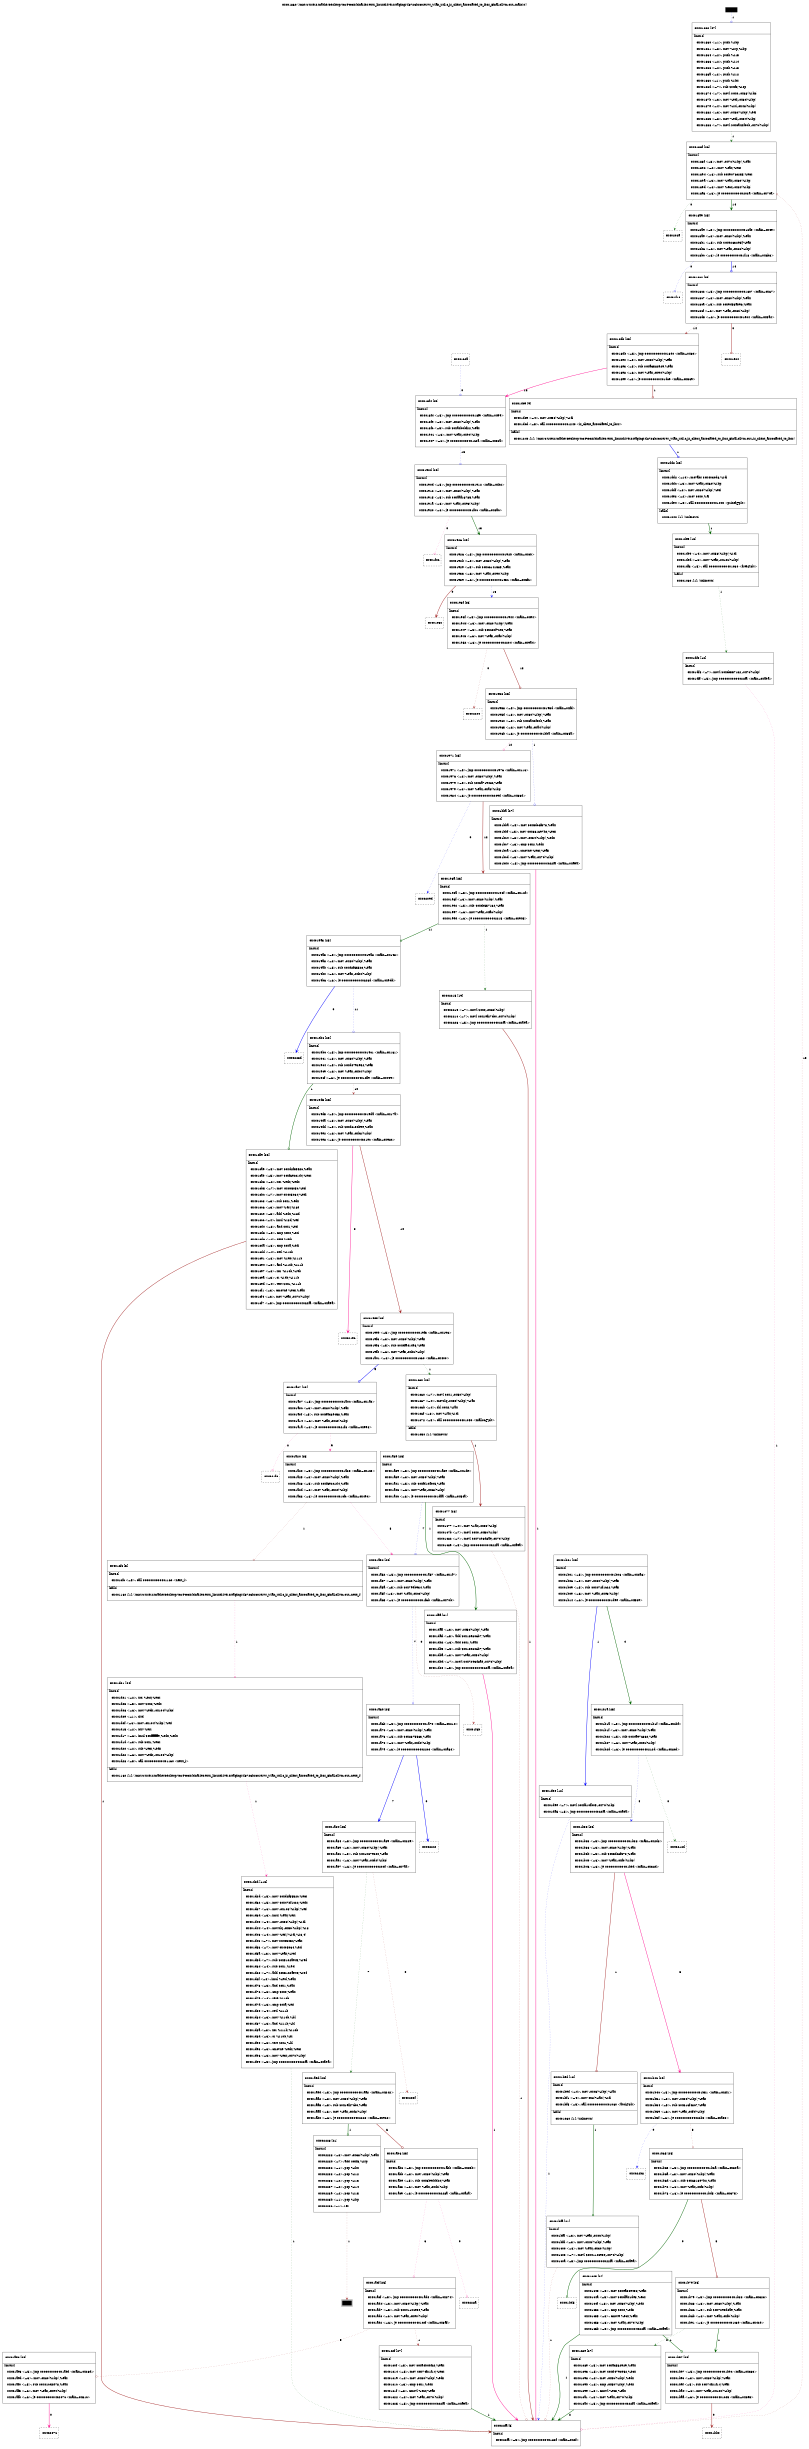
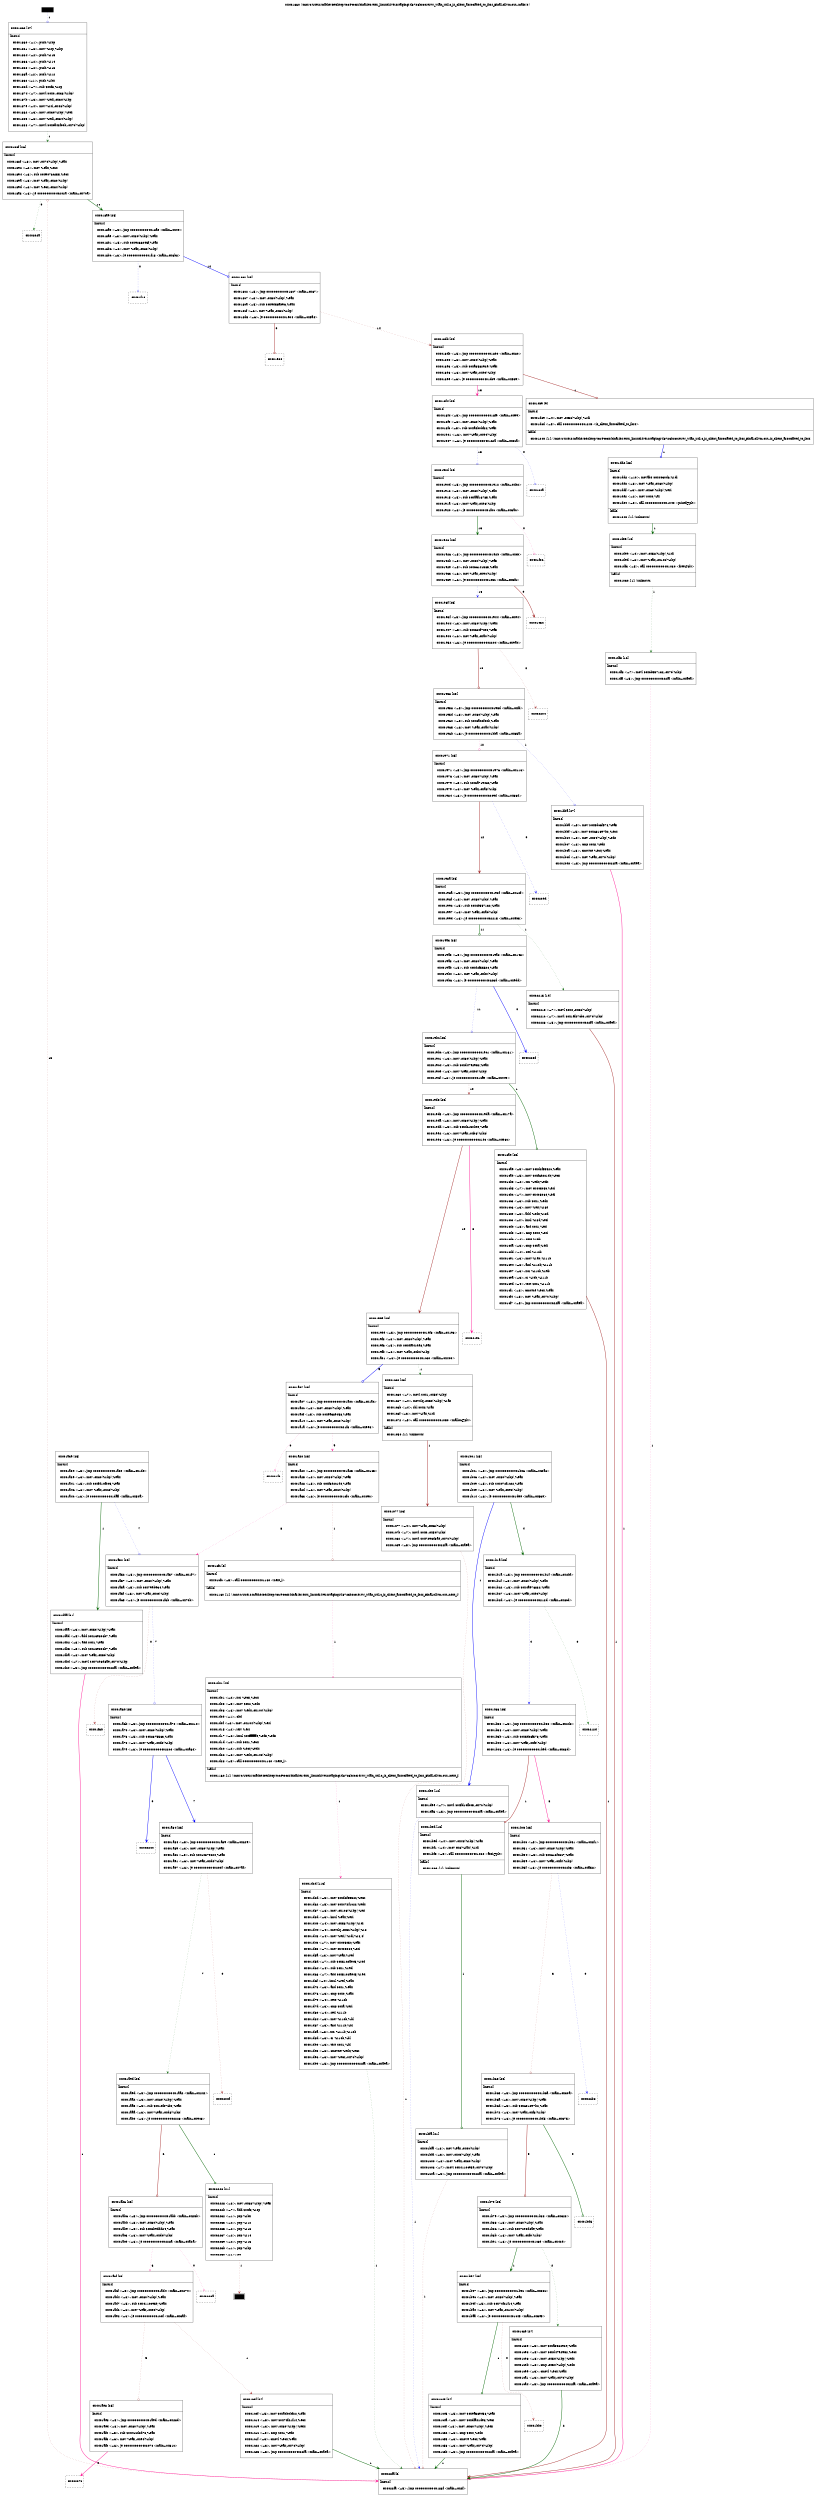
(460, 380) -> (529, 463)
(672, 2343) -> (490, 2357)
(712, 2414) -> (503, 2379)
